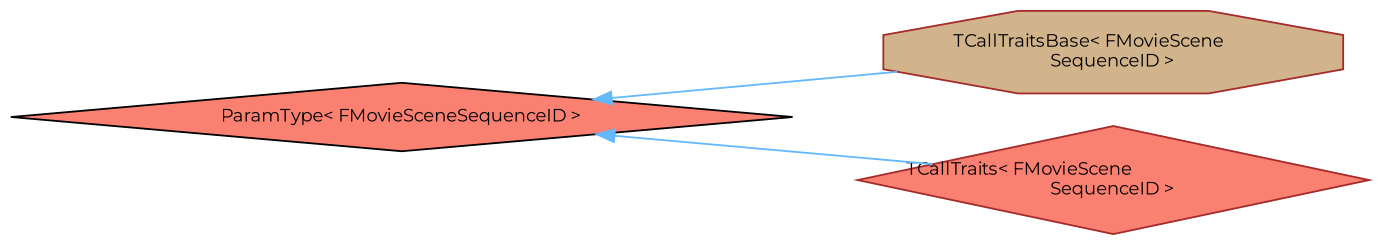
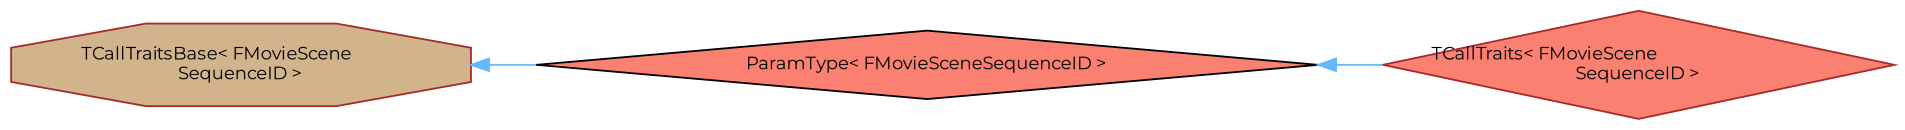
(755, 85) -> (513, 65)
